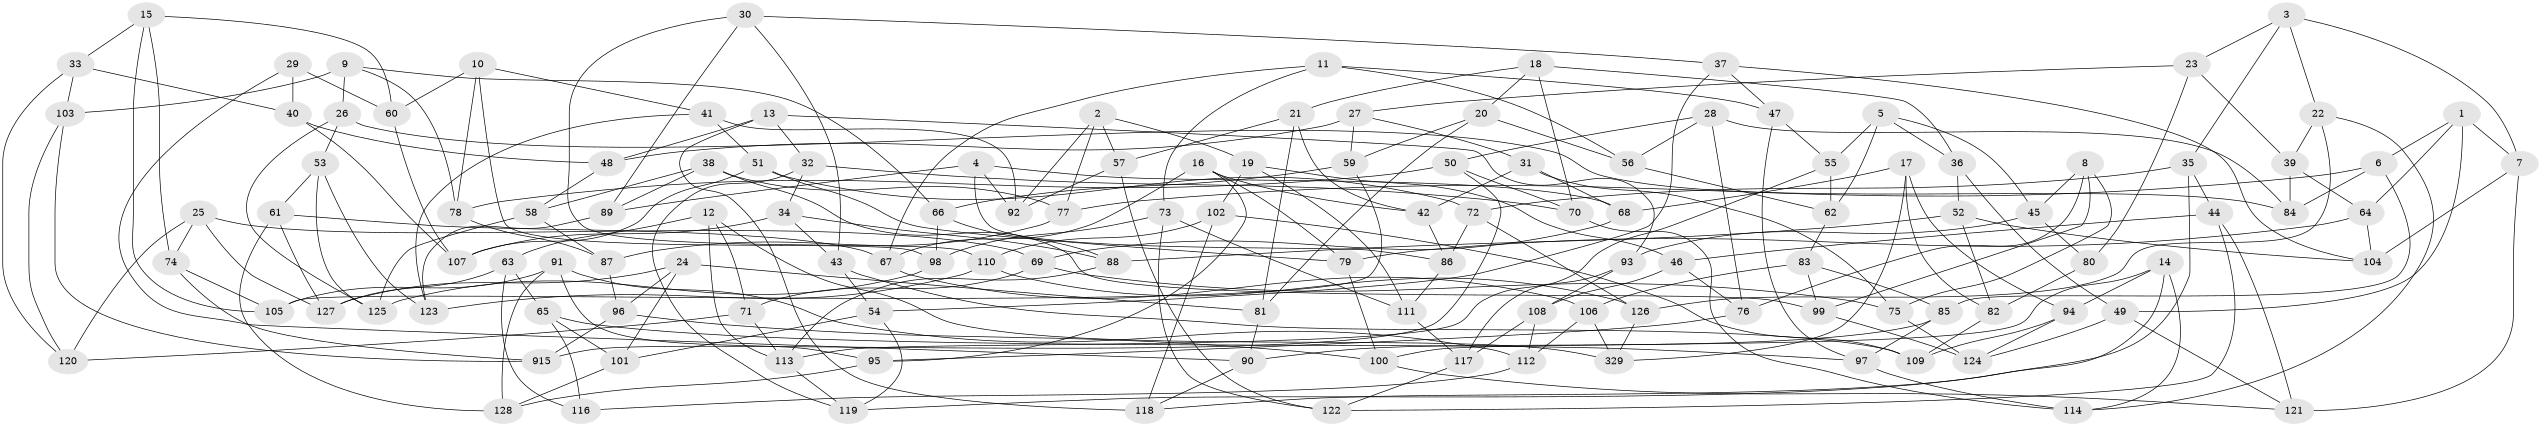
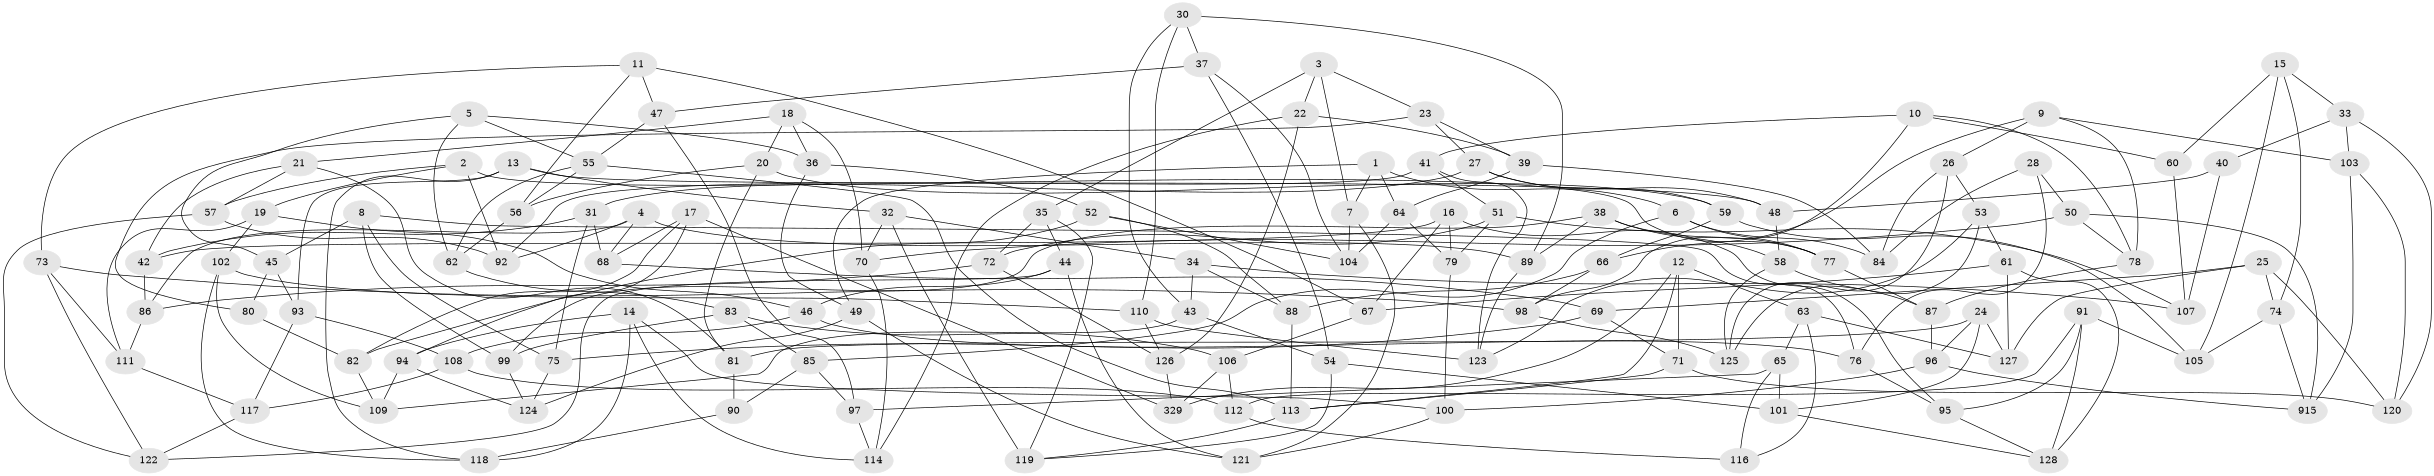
(293, 65) -> none
(1669, 139) -> (552, 188)
